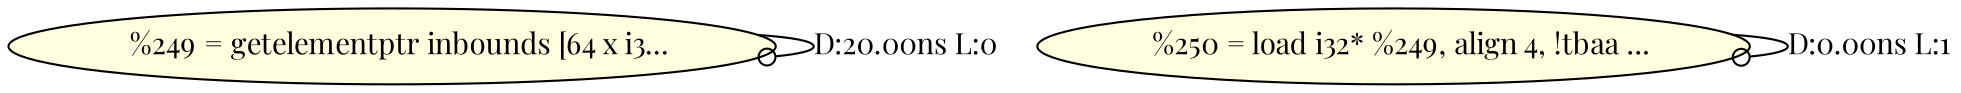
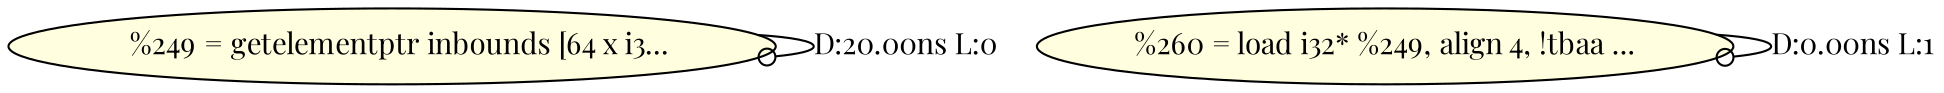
(1394, 46) -> (1385, 46)
